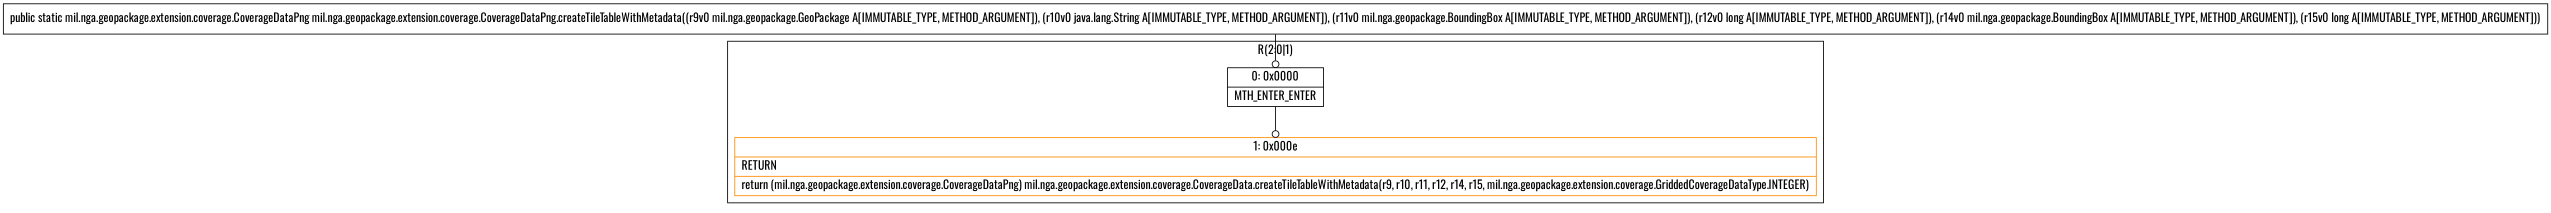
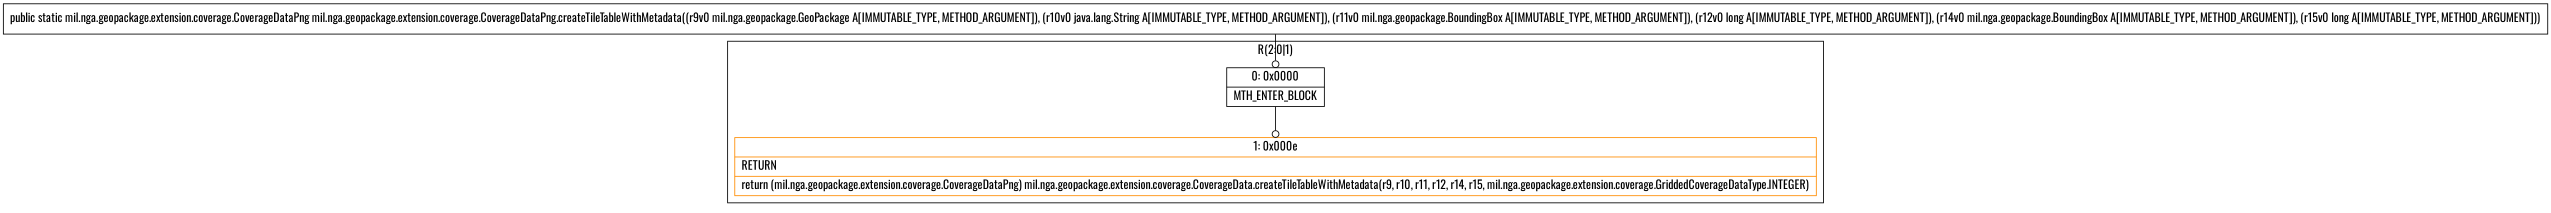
(1276, 96) -> (1276, 96)
